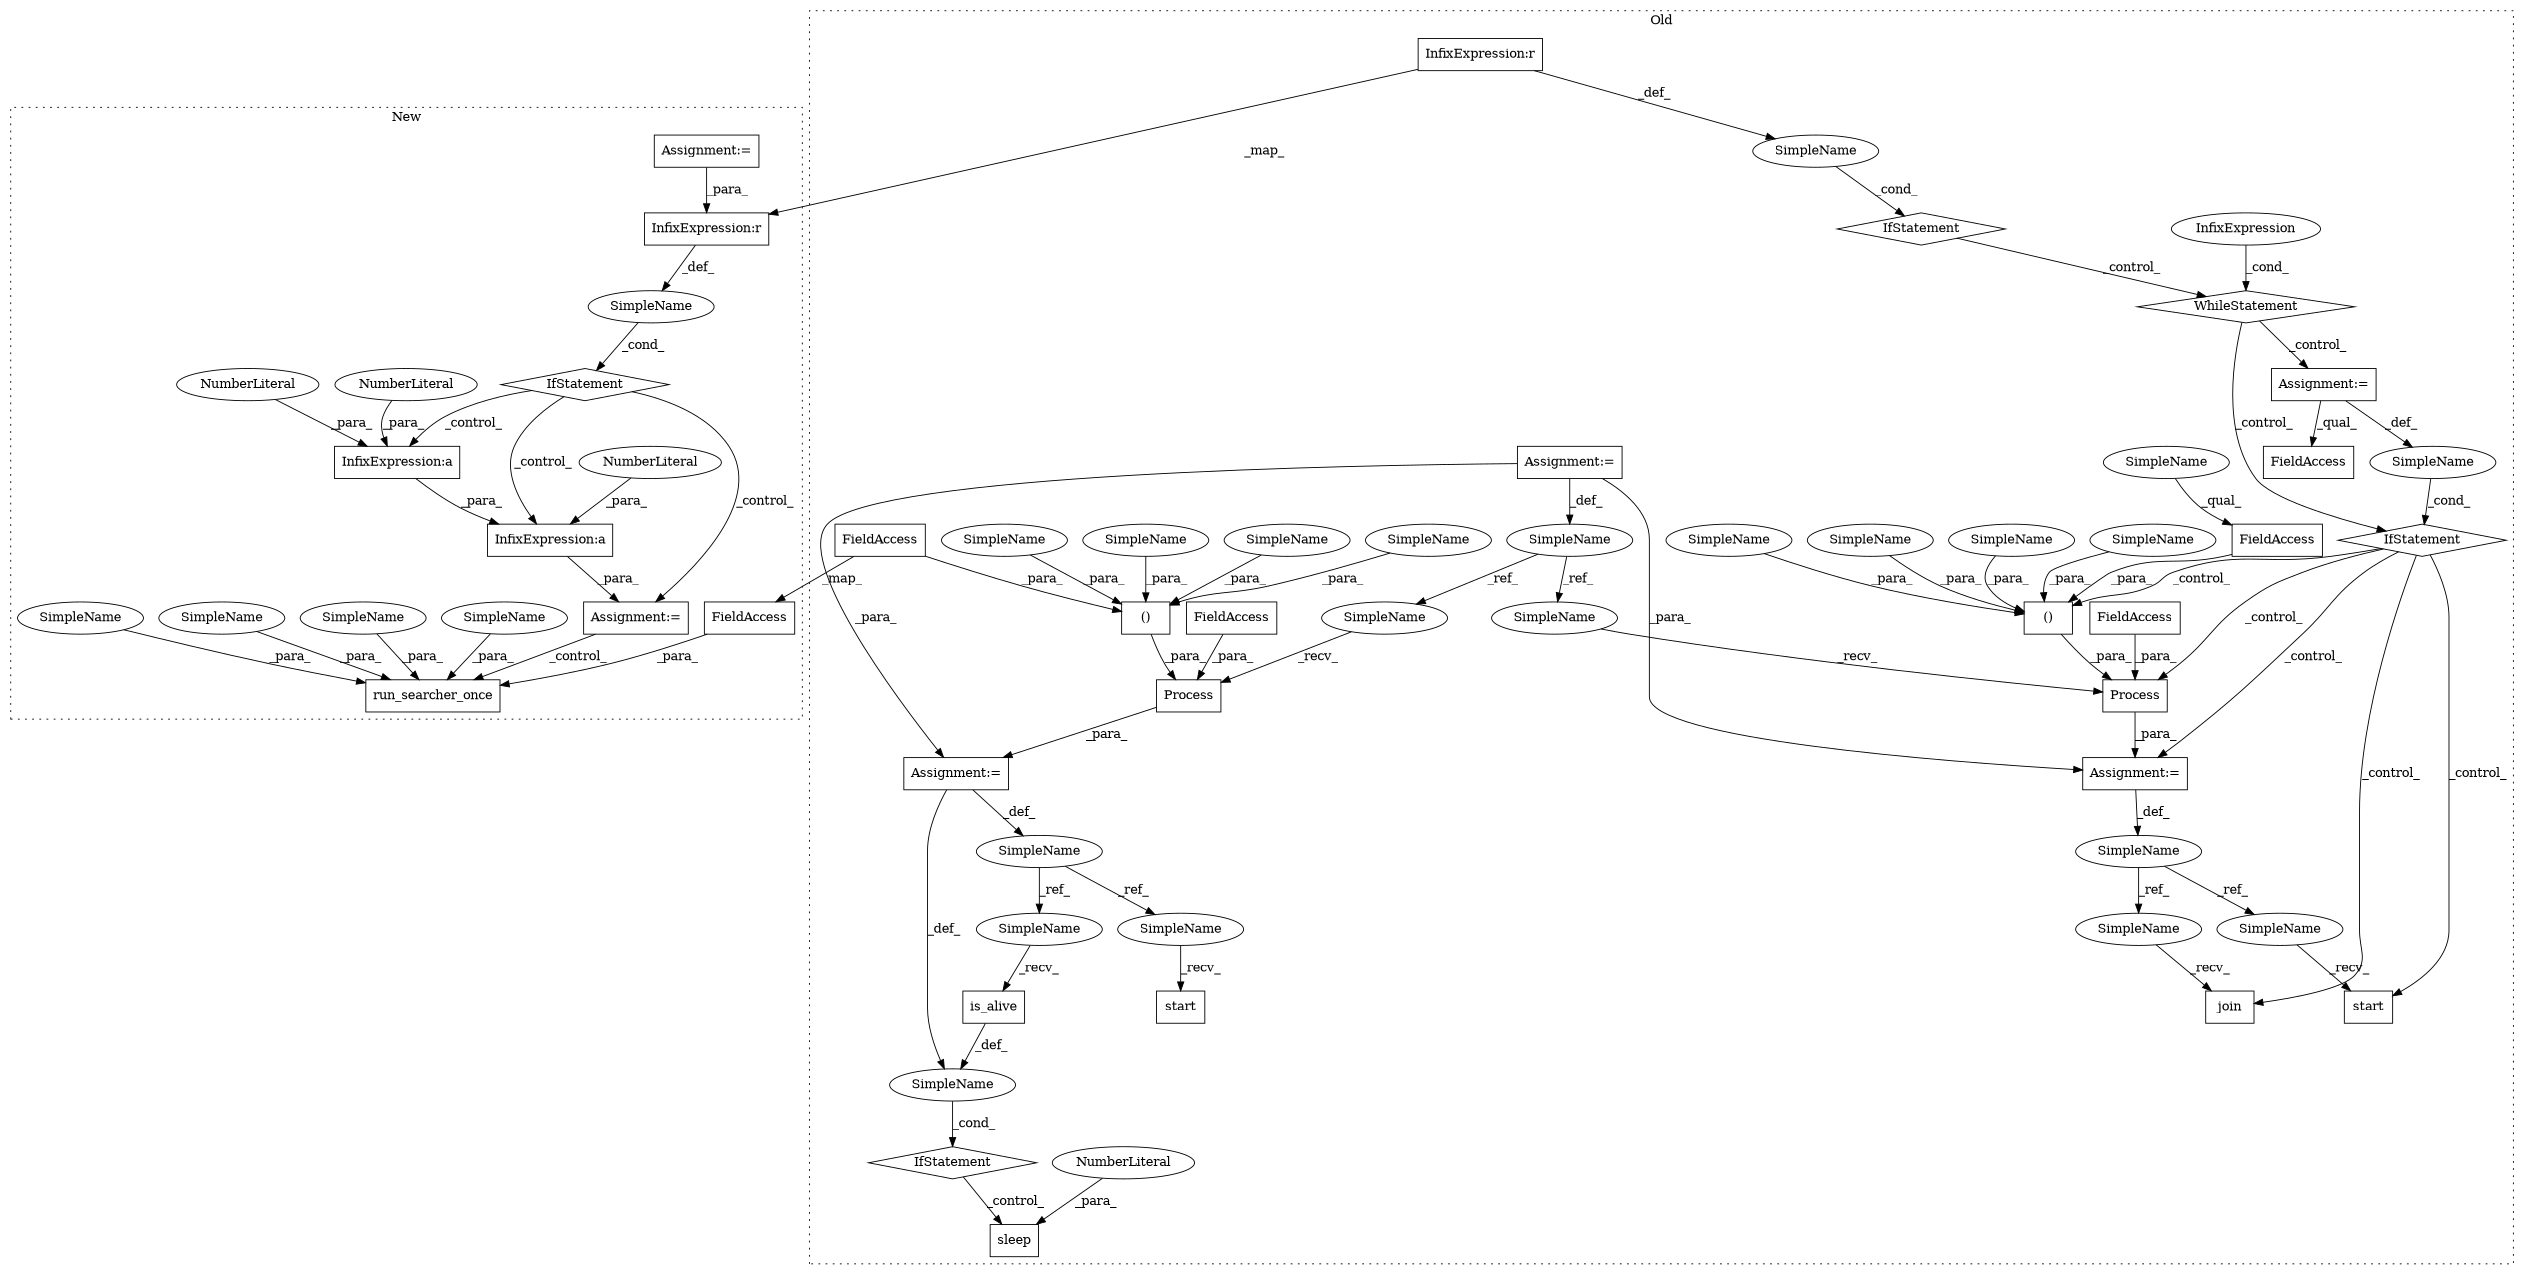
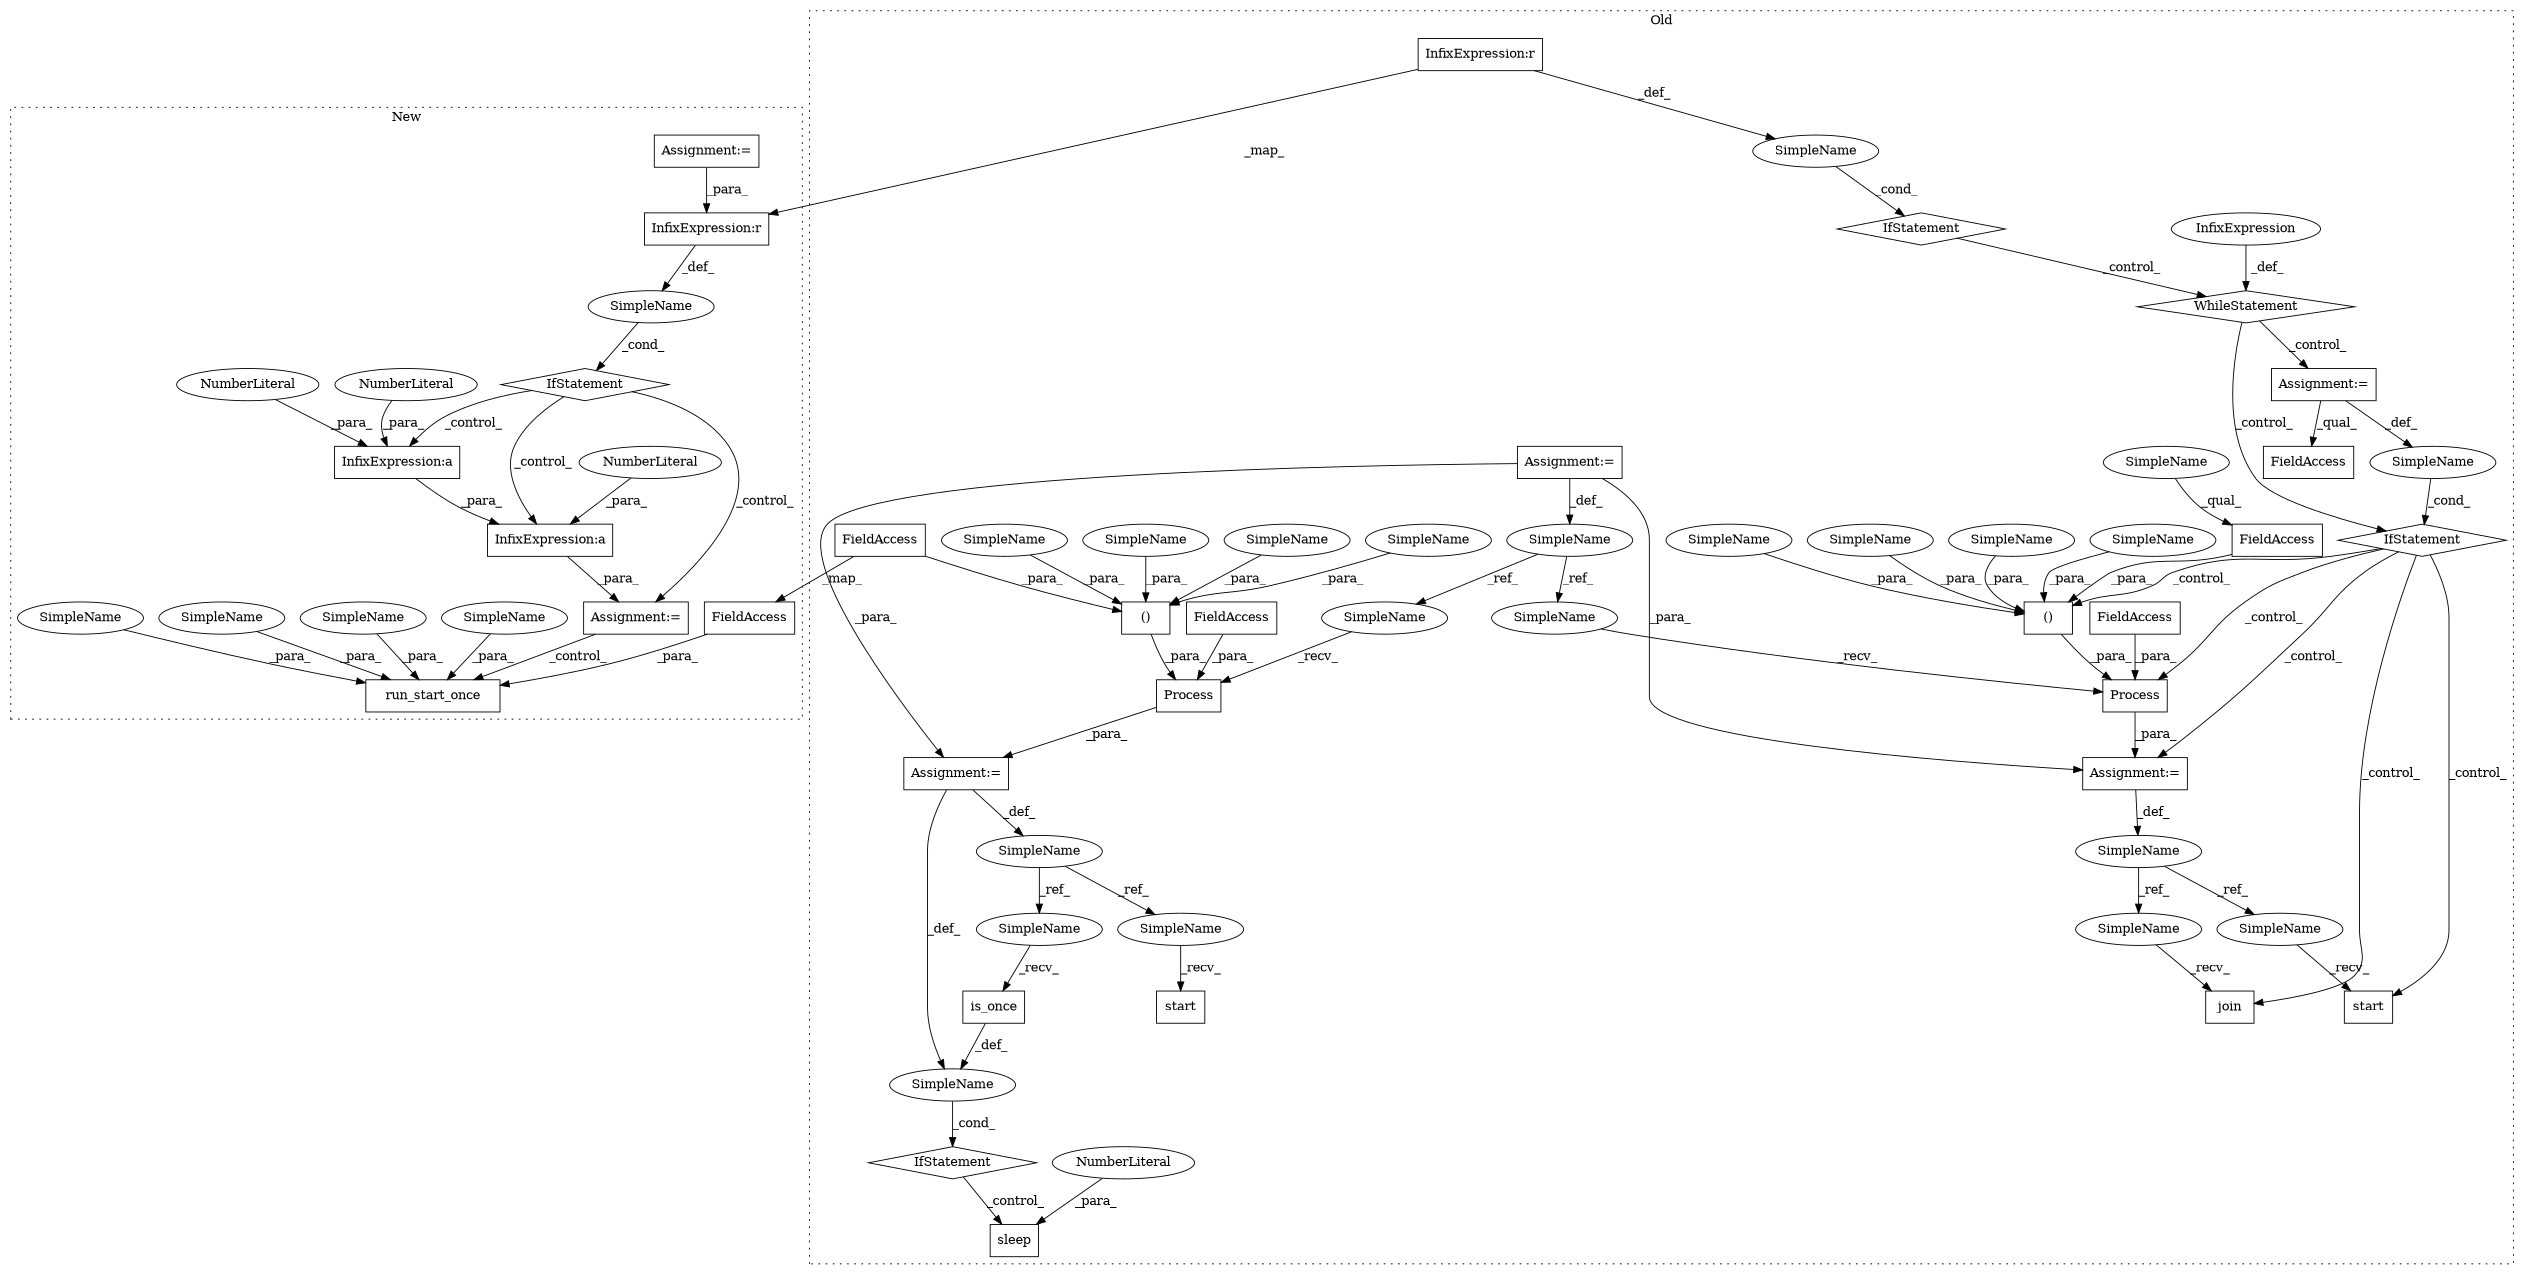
(2267, 268) -> (2267, 268)
(433, 696) -> (433, 696)
(994, 1007) -> (994, 1007)
